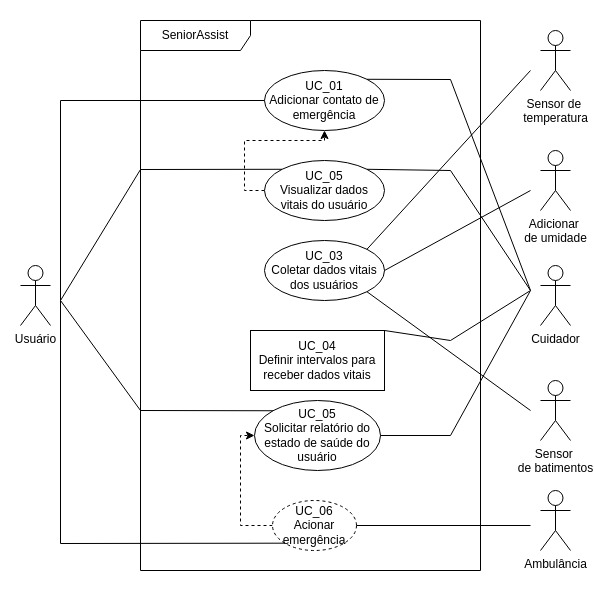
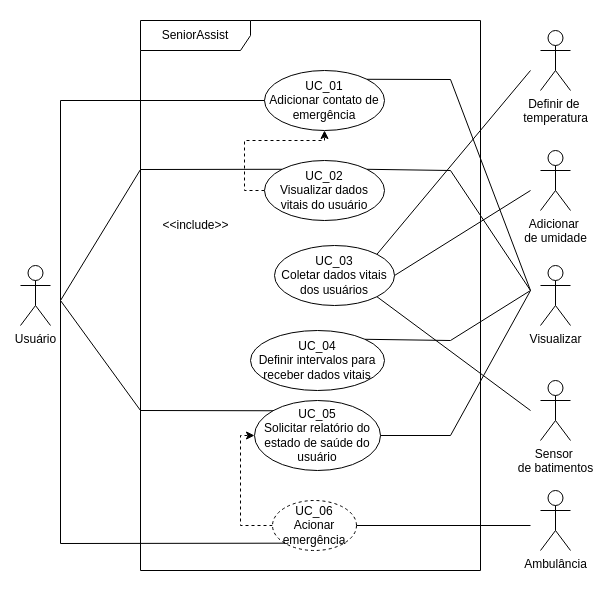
(556, 112) -> (556, 112)
(325, 191) -> (325, 191)
none -> (196, 226)
(325, 271) -> (335, 276)
(556, 340) -> (556, 340)
(318, 361) -> (318, 361)
